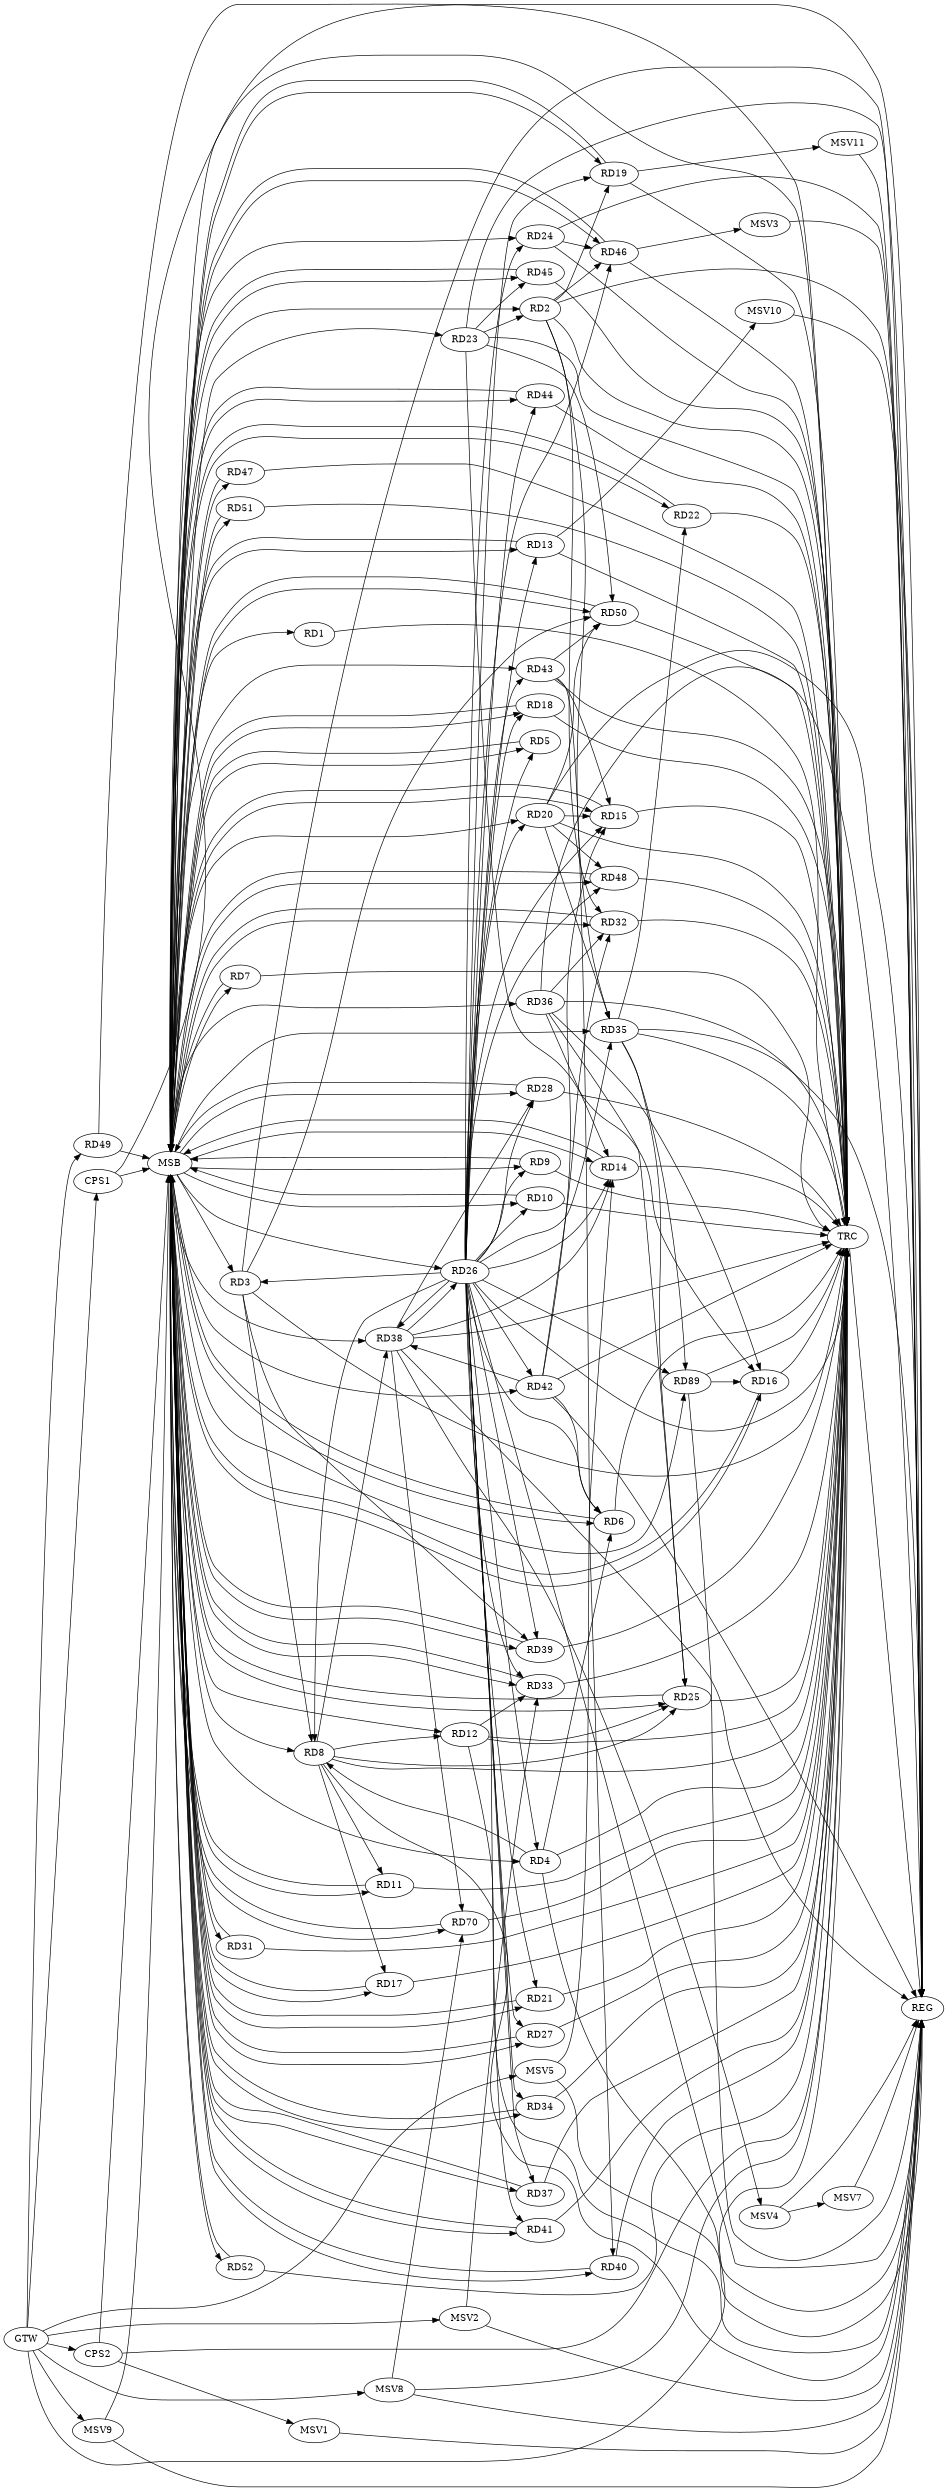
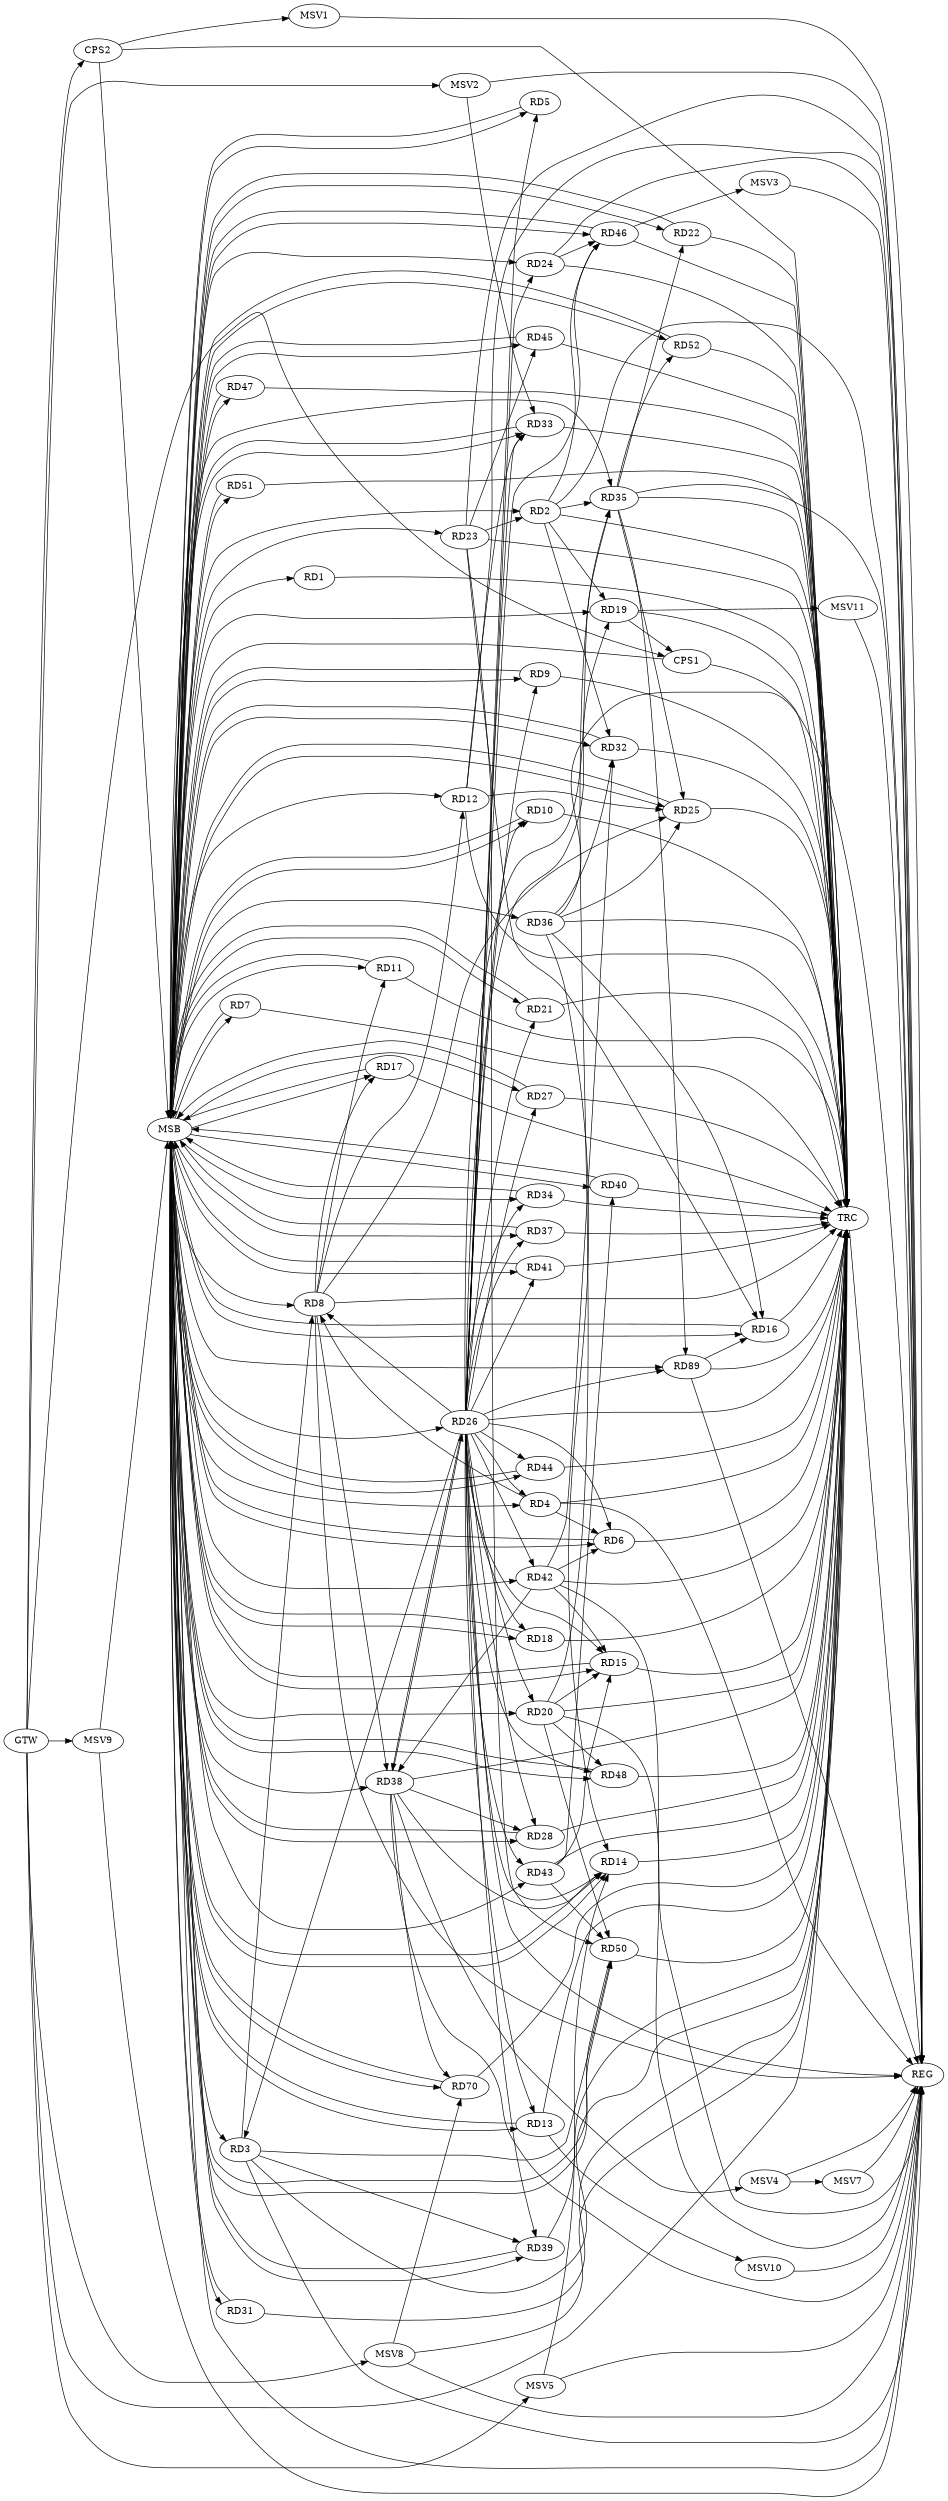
(235, 146) -> (653, 638)
none -> (647, 396)
(98, 1145) -> none
